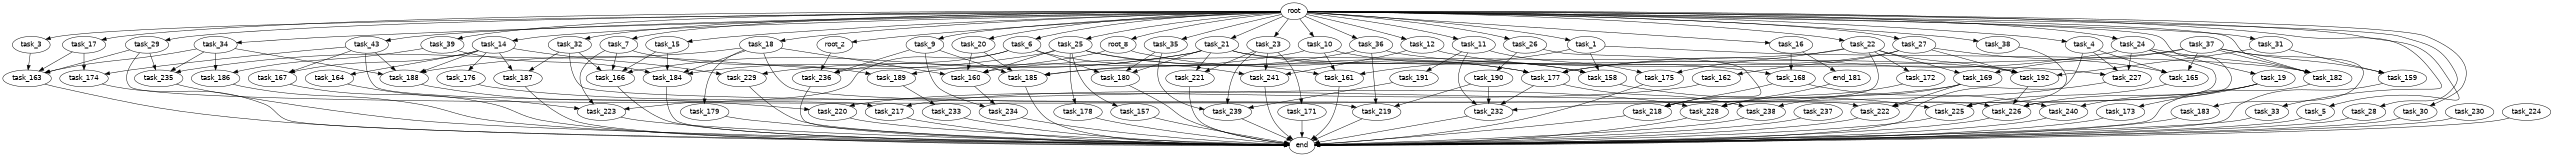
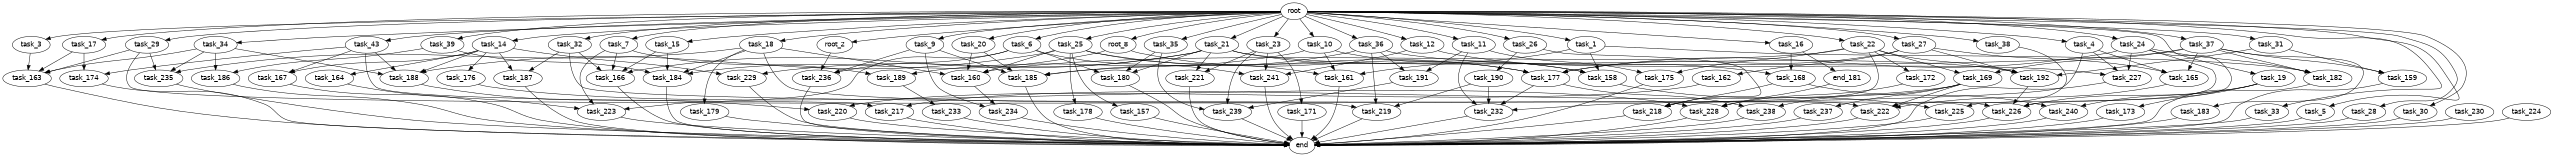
(1811, 18) -> (1745, 14)
none -> (1391, 60)
none -> (1900, 95)
(2069, 95) -> (2027, 97)
